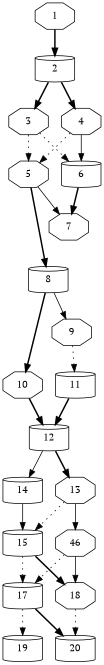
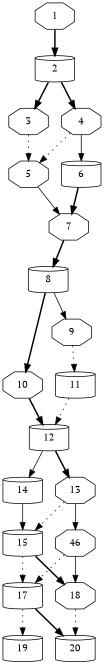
(51, 145) -> none
(38, 223) -> (60, 250)
(64, 408) -> (64, 408)
